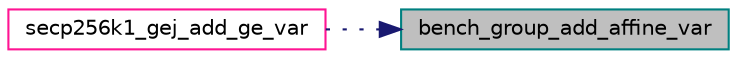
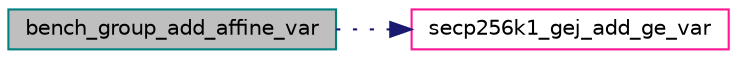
(353, 29) -> (363, 29)
